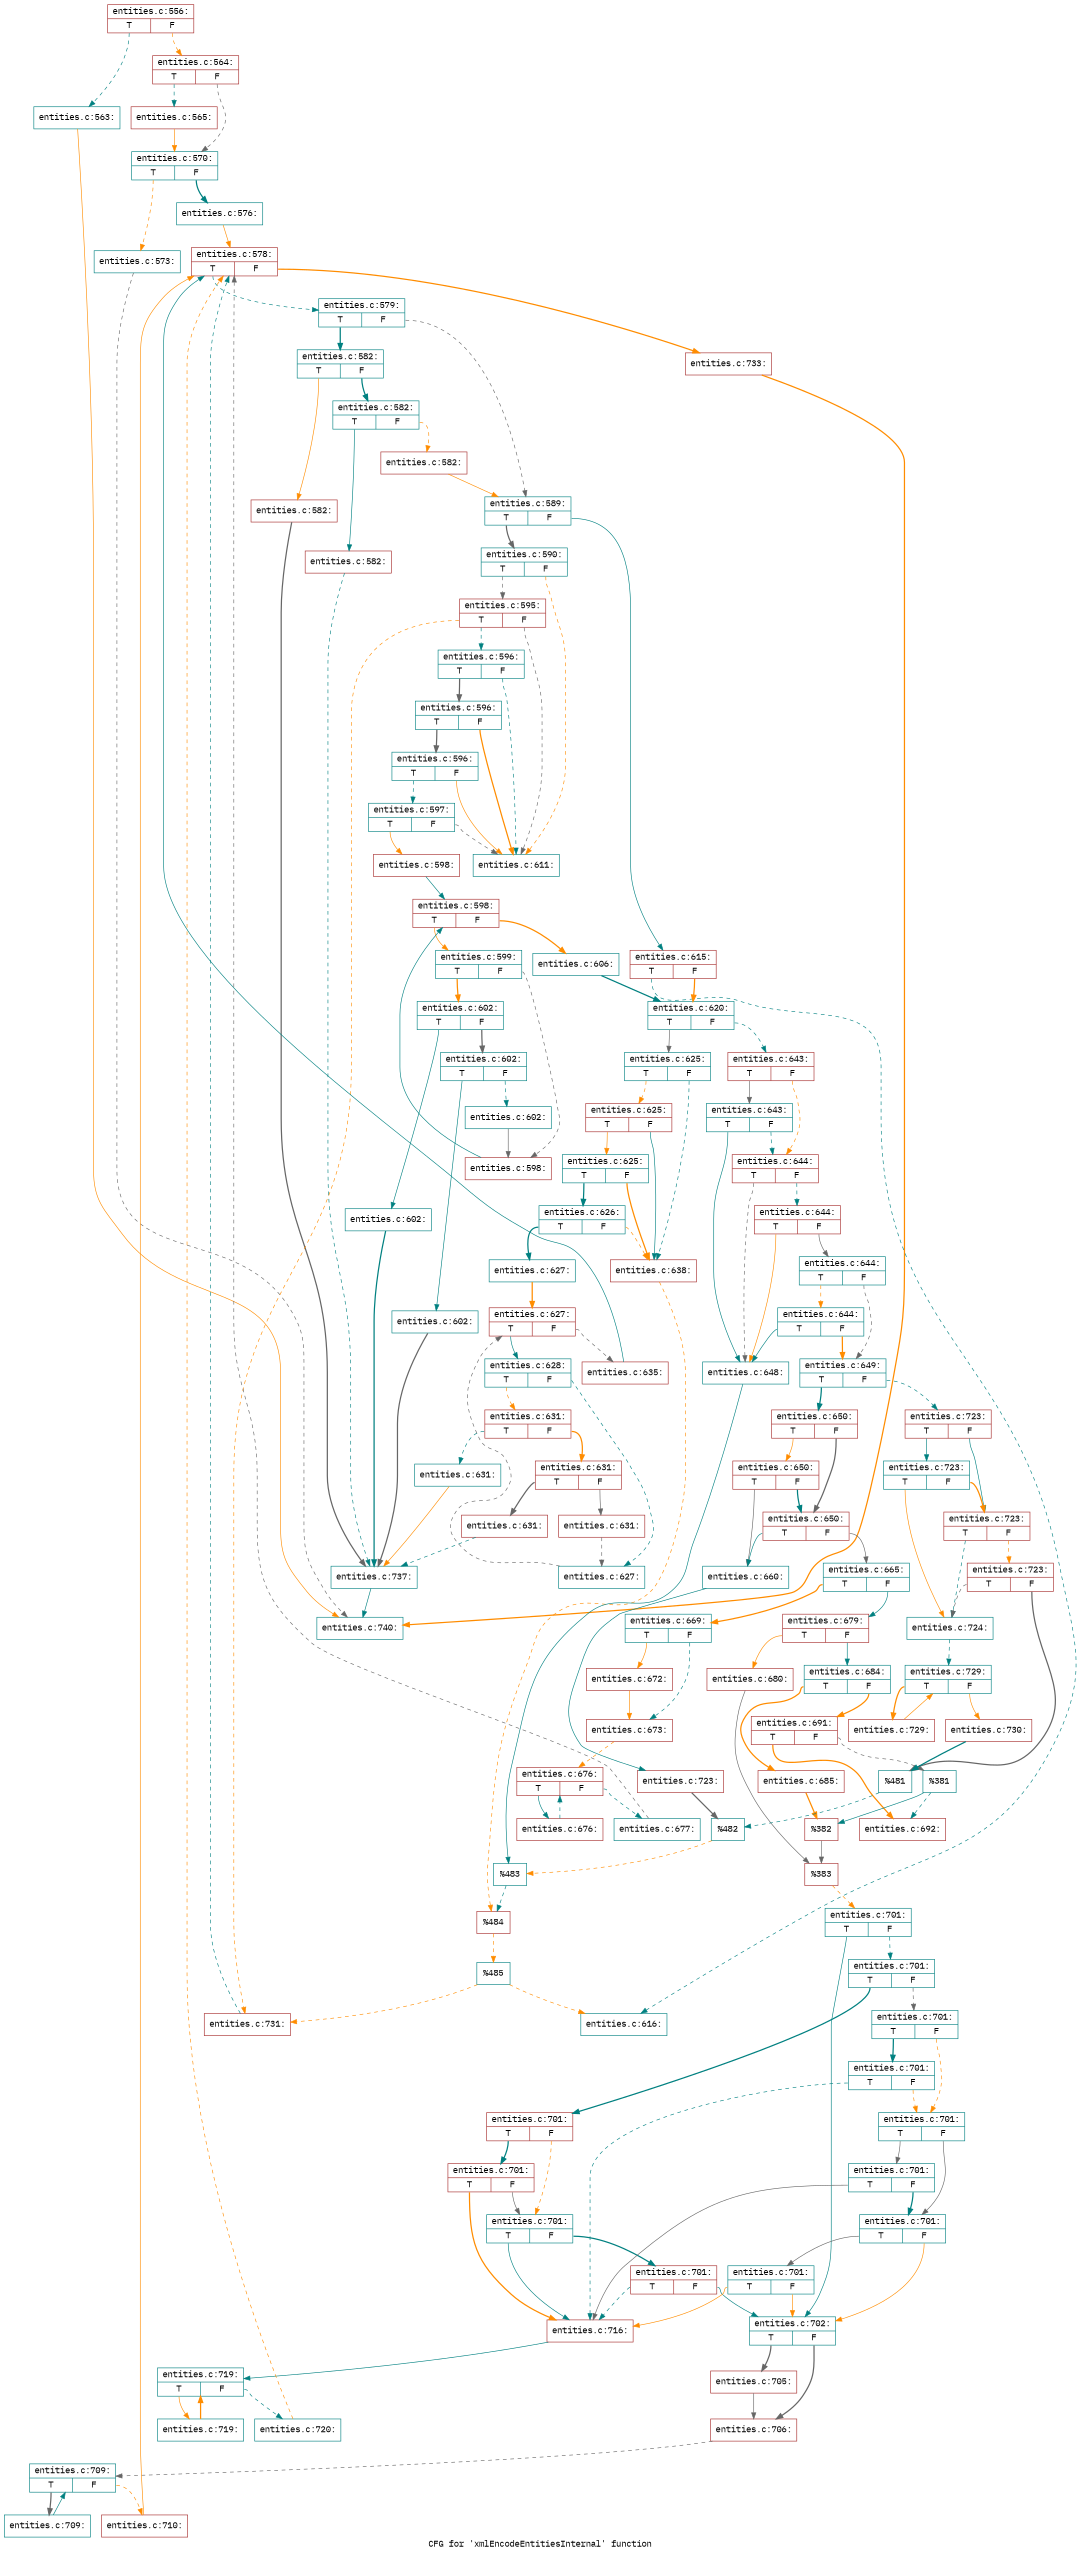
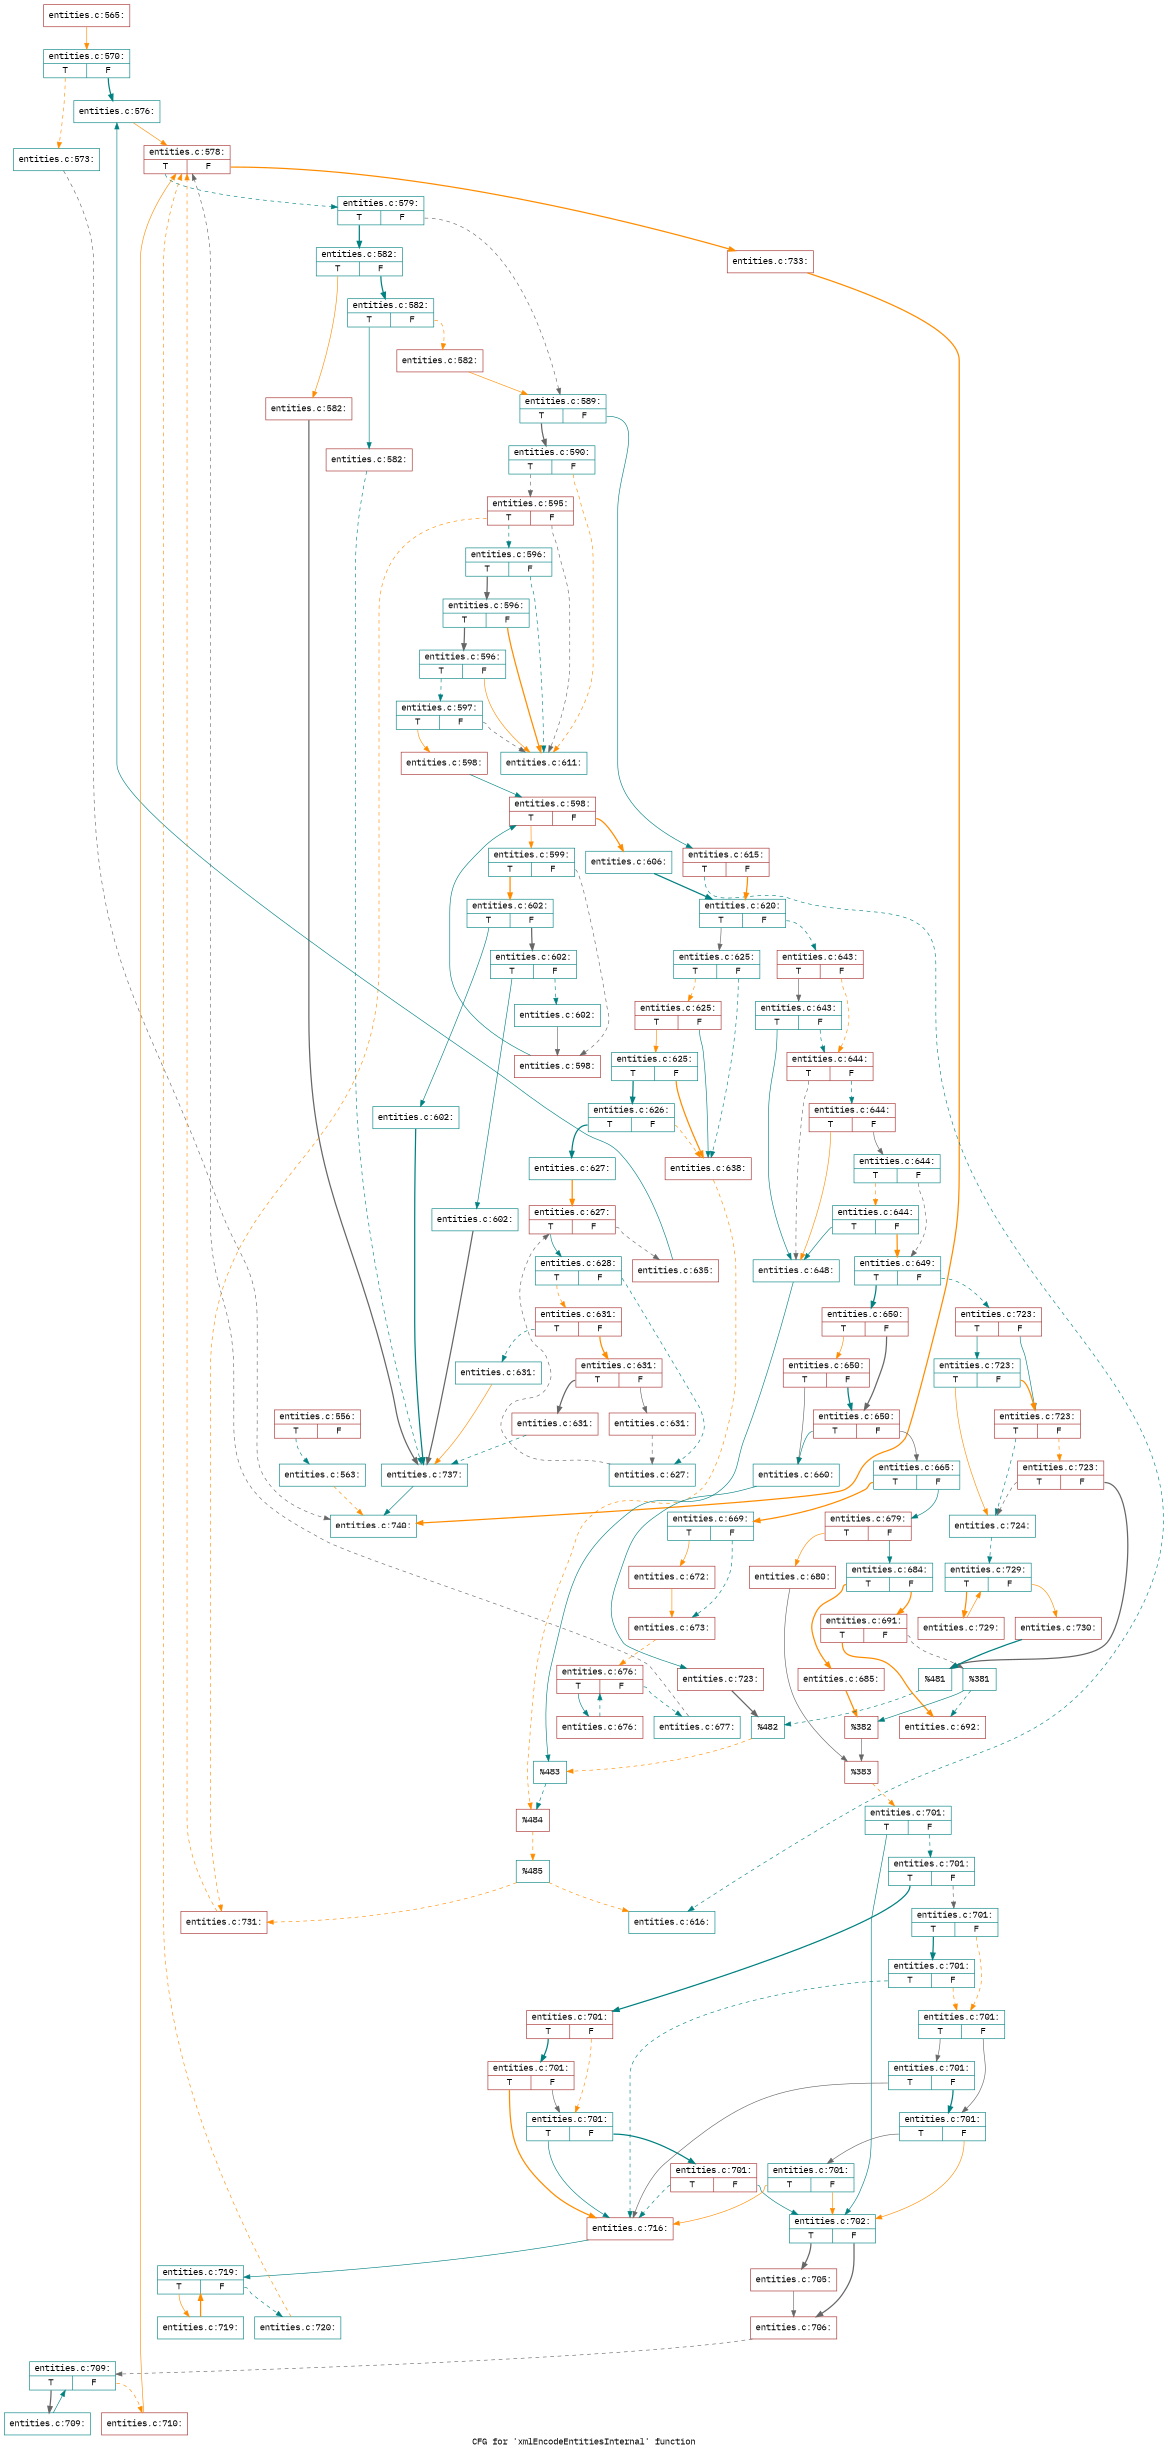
(196, 70) -> none
(179, 914) -> (154, 814)
(94, 927) -> (346, 1499)
(210, 1150) -> (187, 1049)
